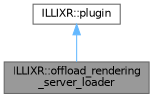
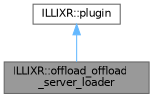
(77, 78) -> (77, 78)
